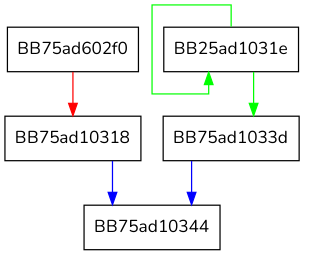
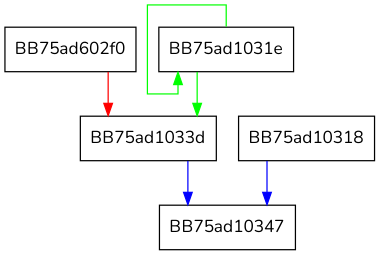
(231, 49) -> (226, 49)
(73, 88) -> (108, 88)
(152, 227) -> (227, 227)
